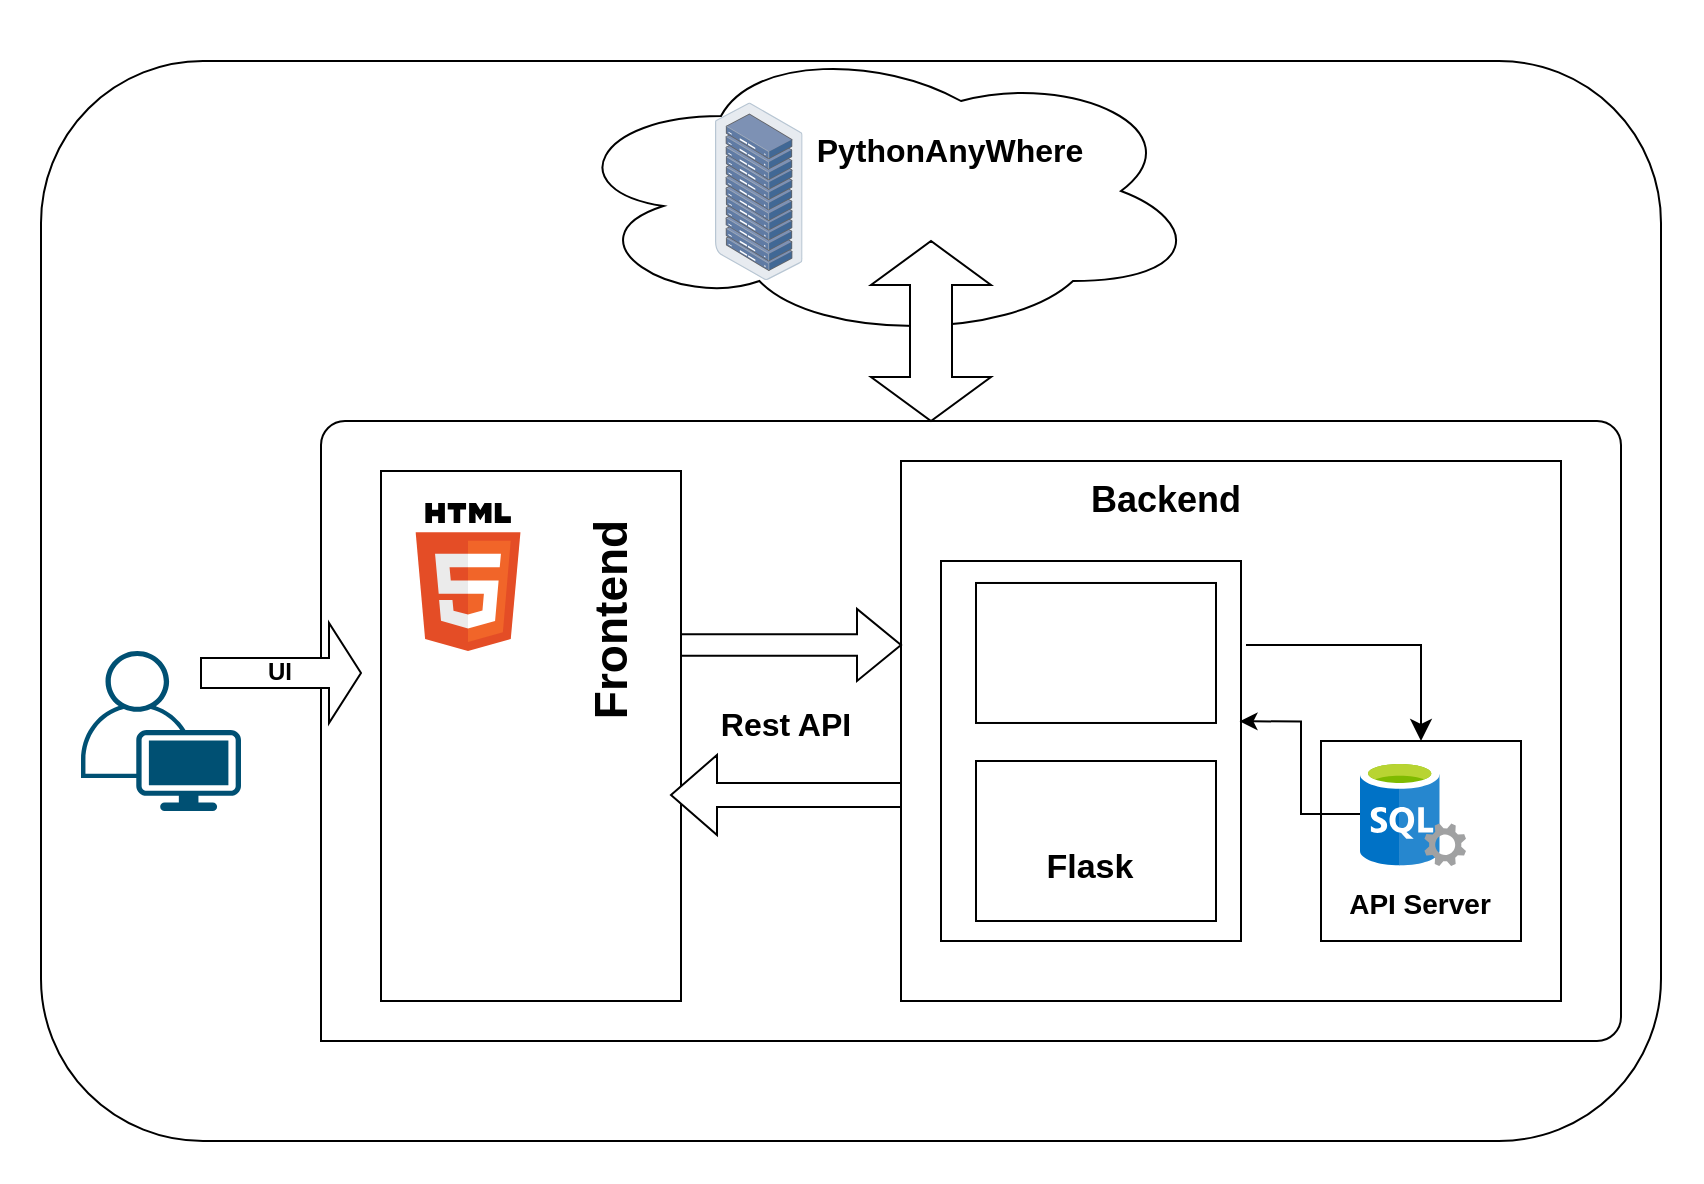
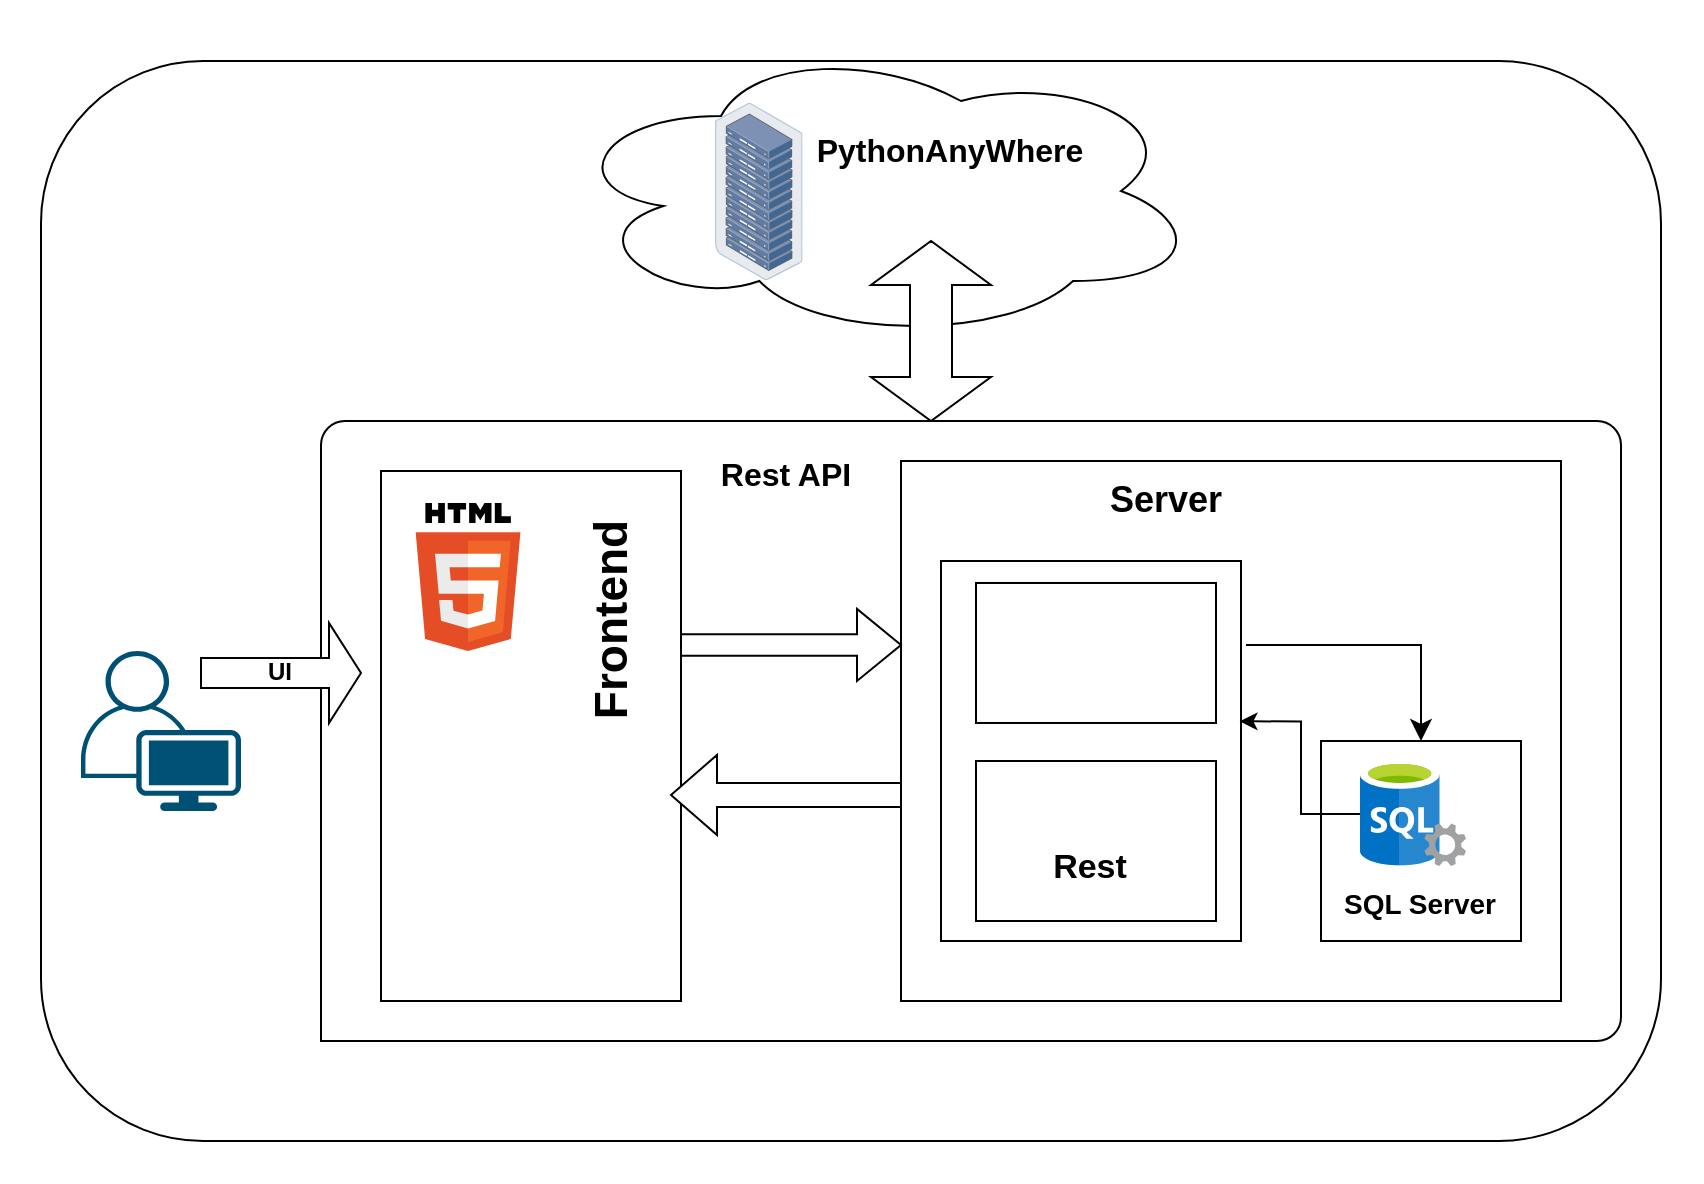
(1167, 501) -> (1167, 501)
(786, 725) -> (786, 475)
(1091, 869) -> (1091, 869)
(1421, 905) -> (1421, 905)
